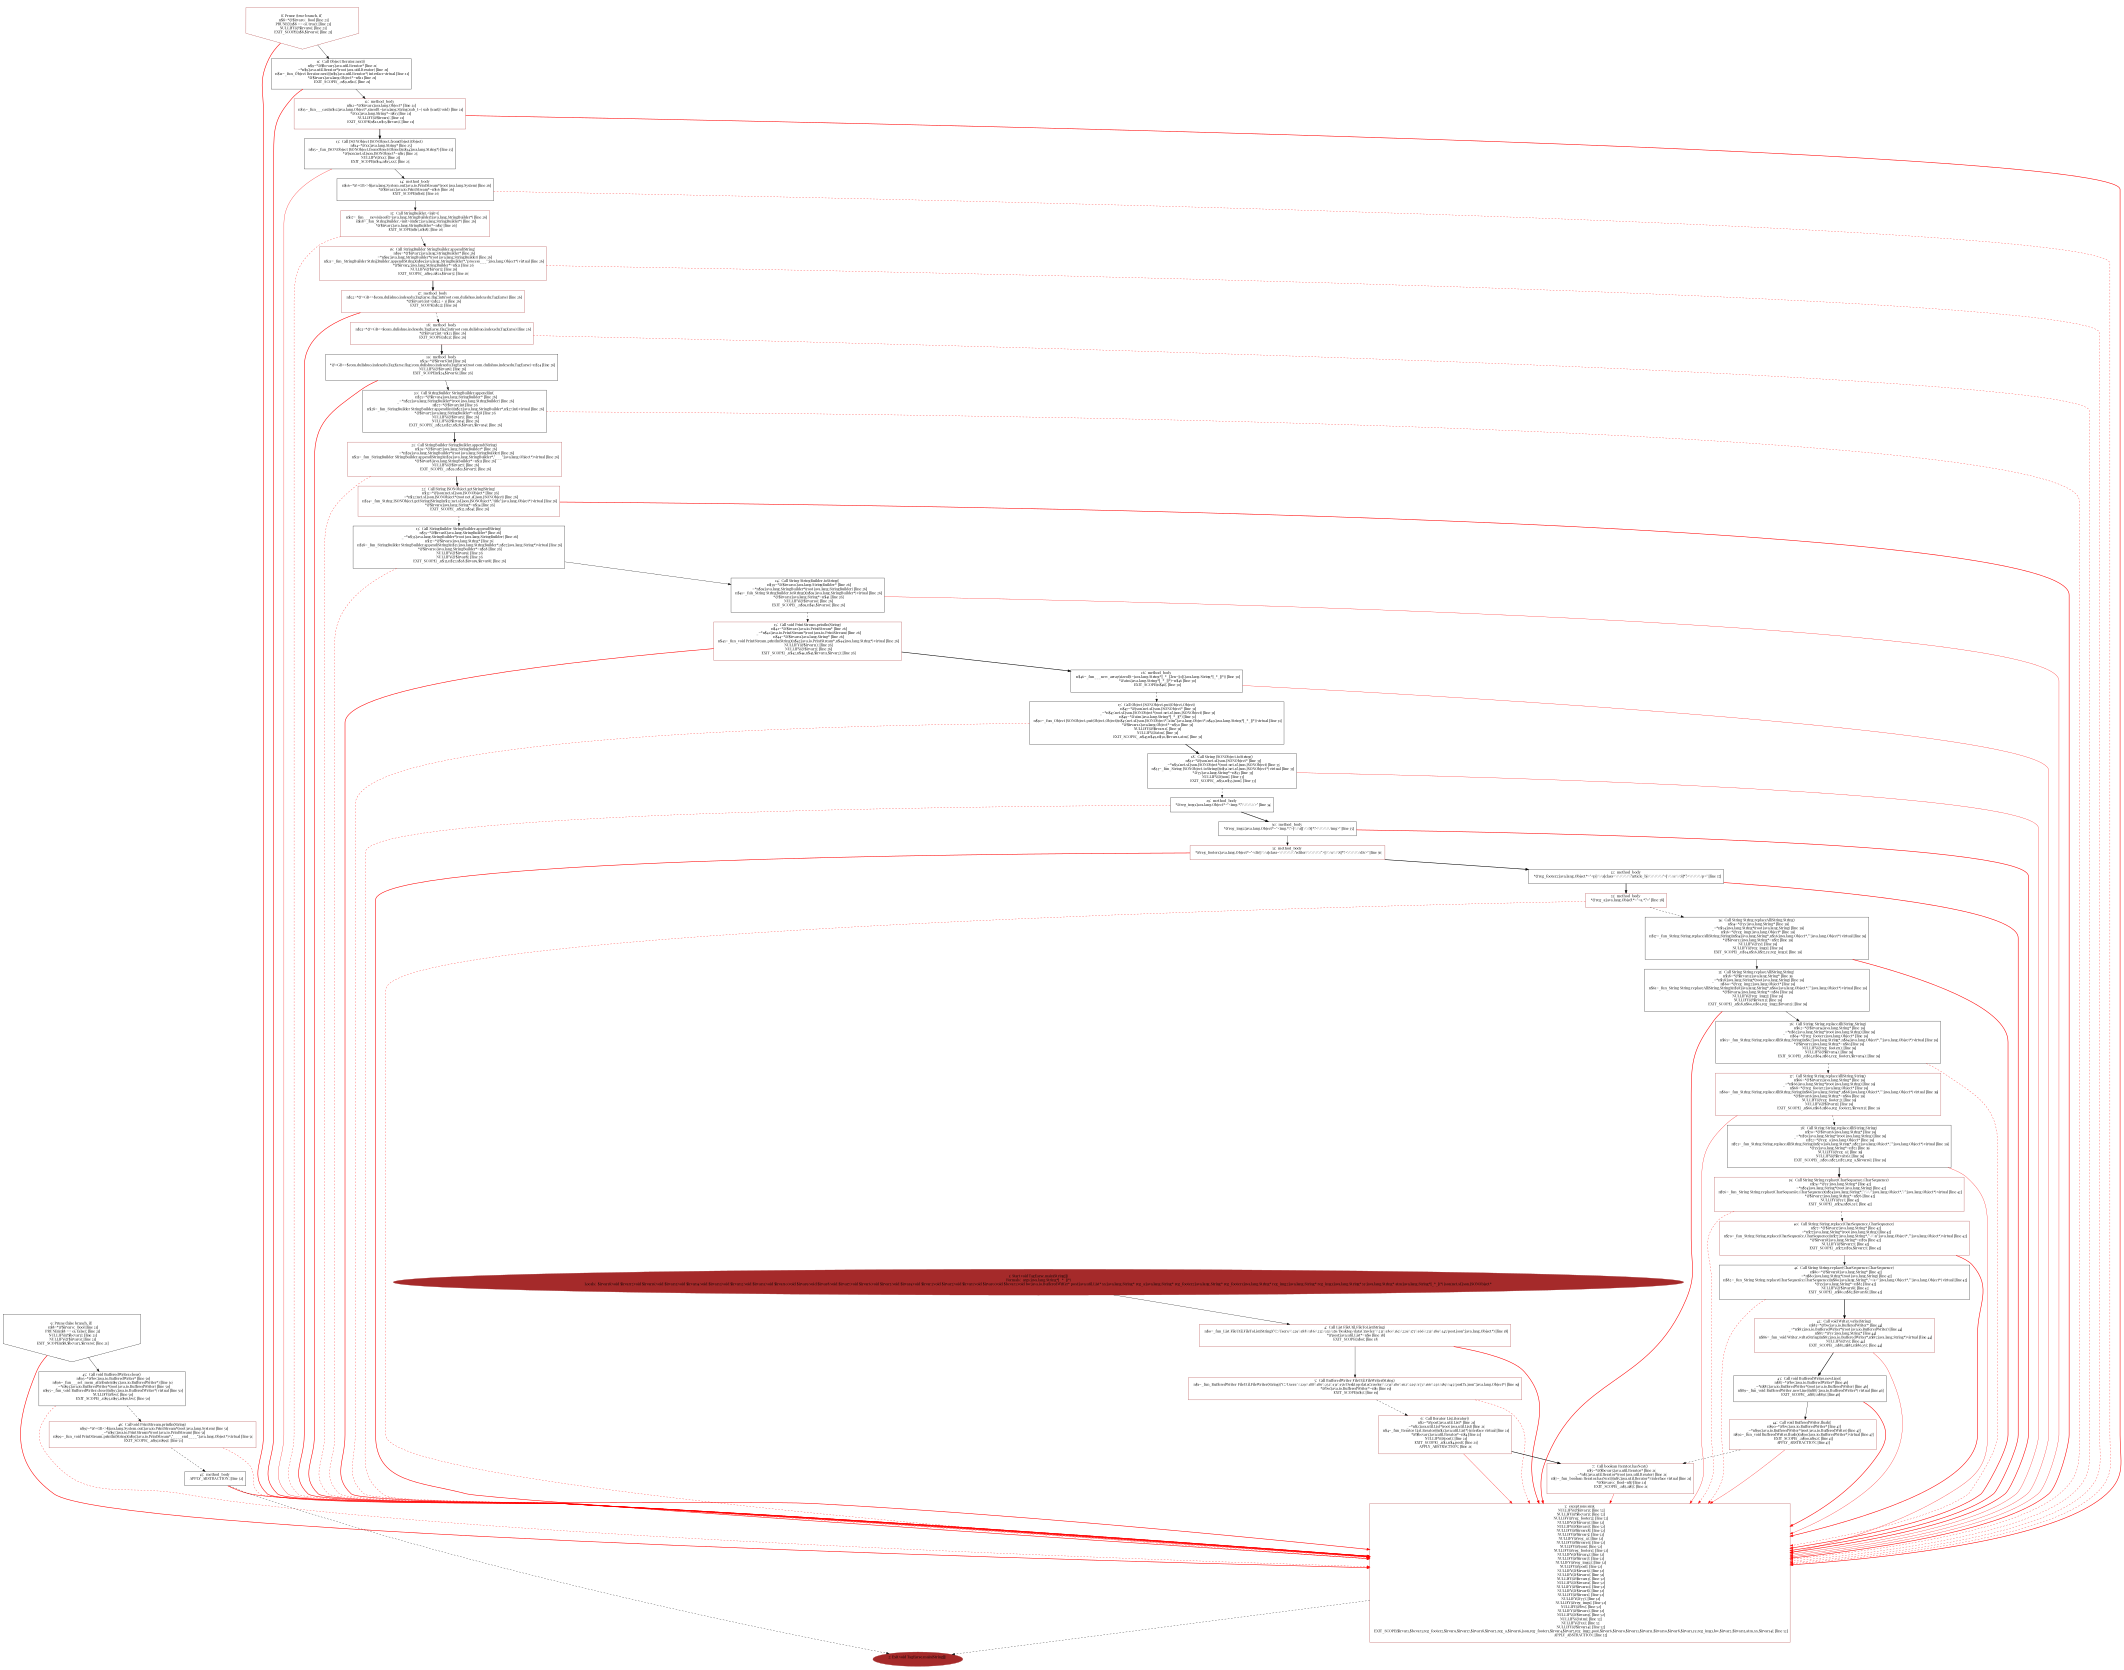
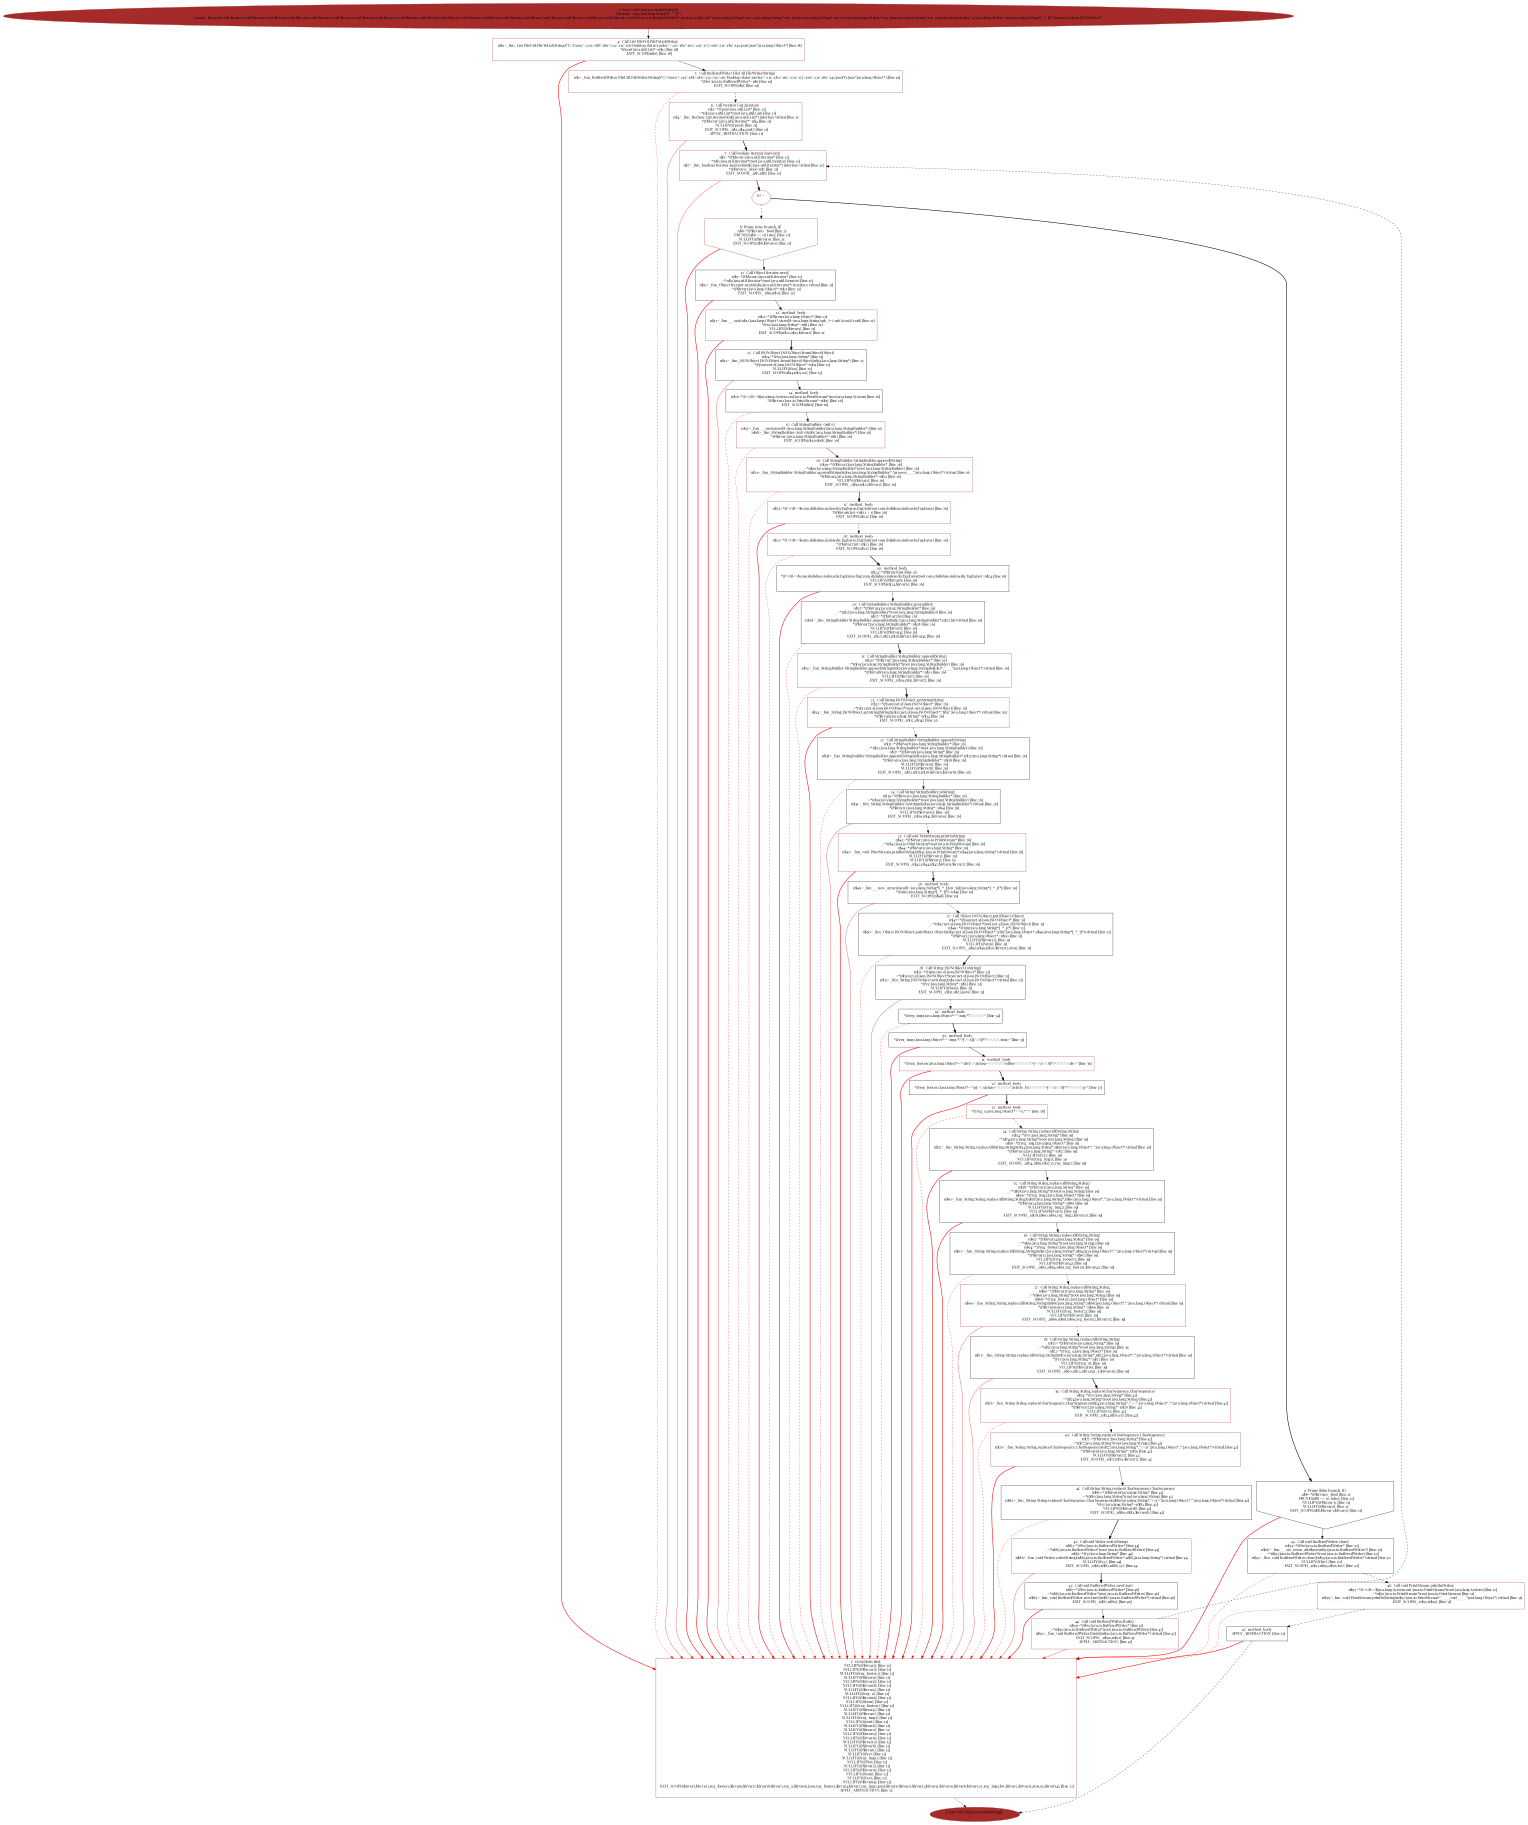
none -> (761, 198)
